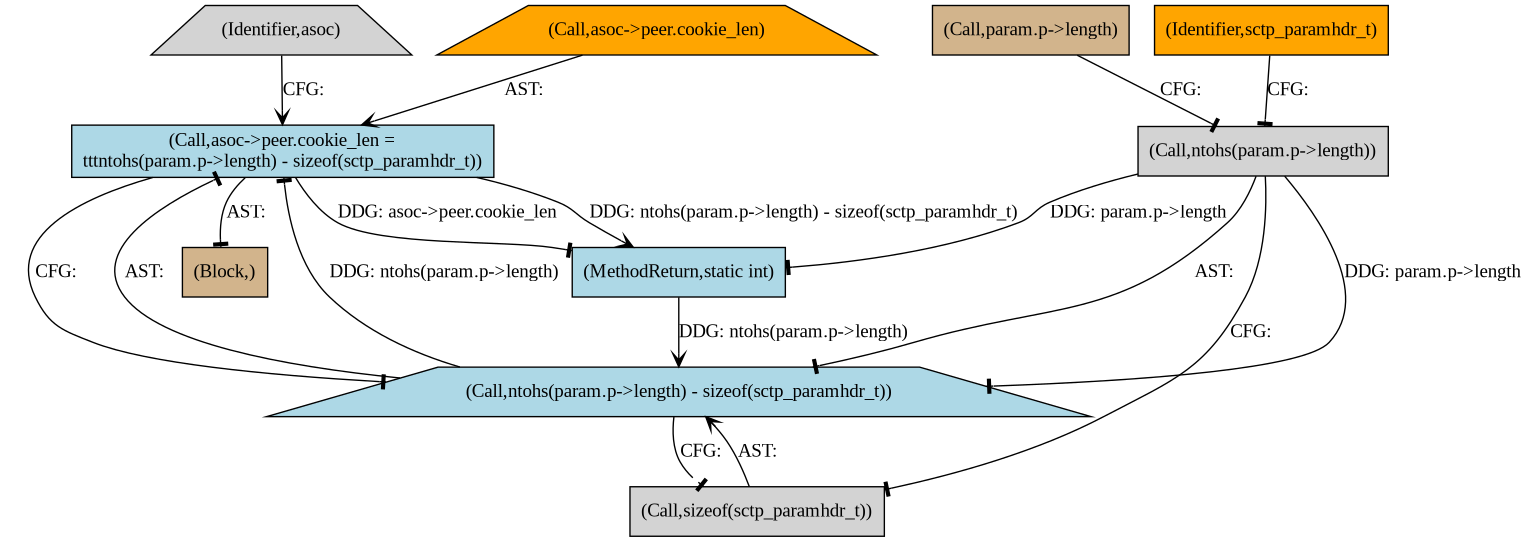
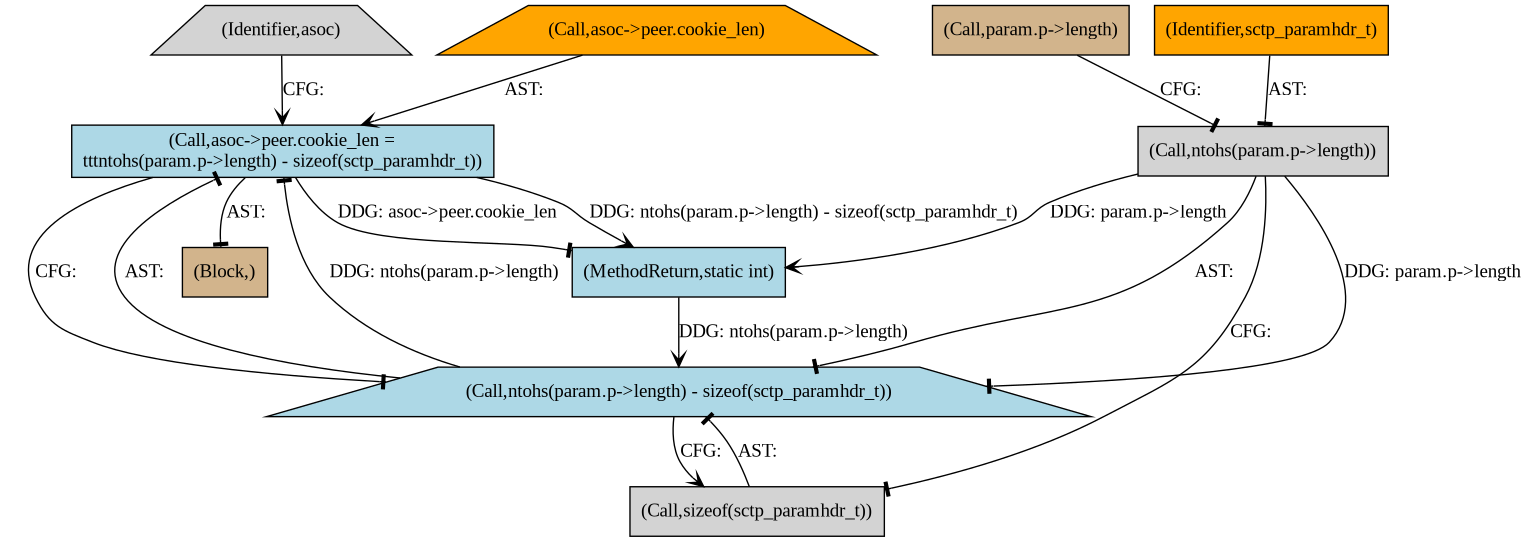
(1291, 90) -> (1291, 90)
(970, 238) -> (970, 238)
(675, 450) -> (675, 450)
(734, 452) -> (734, 452)
